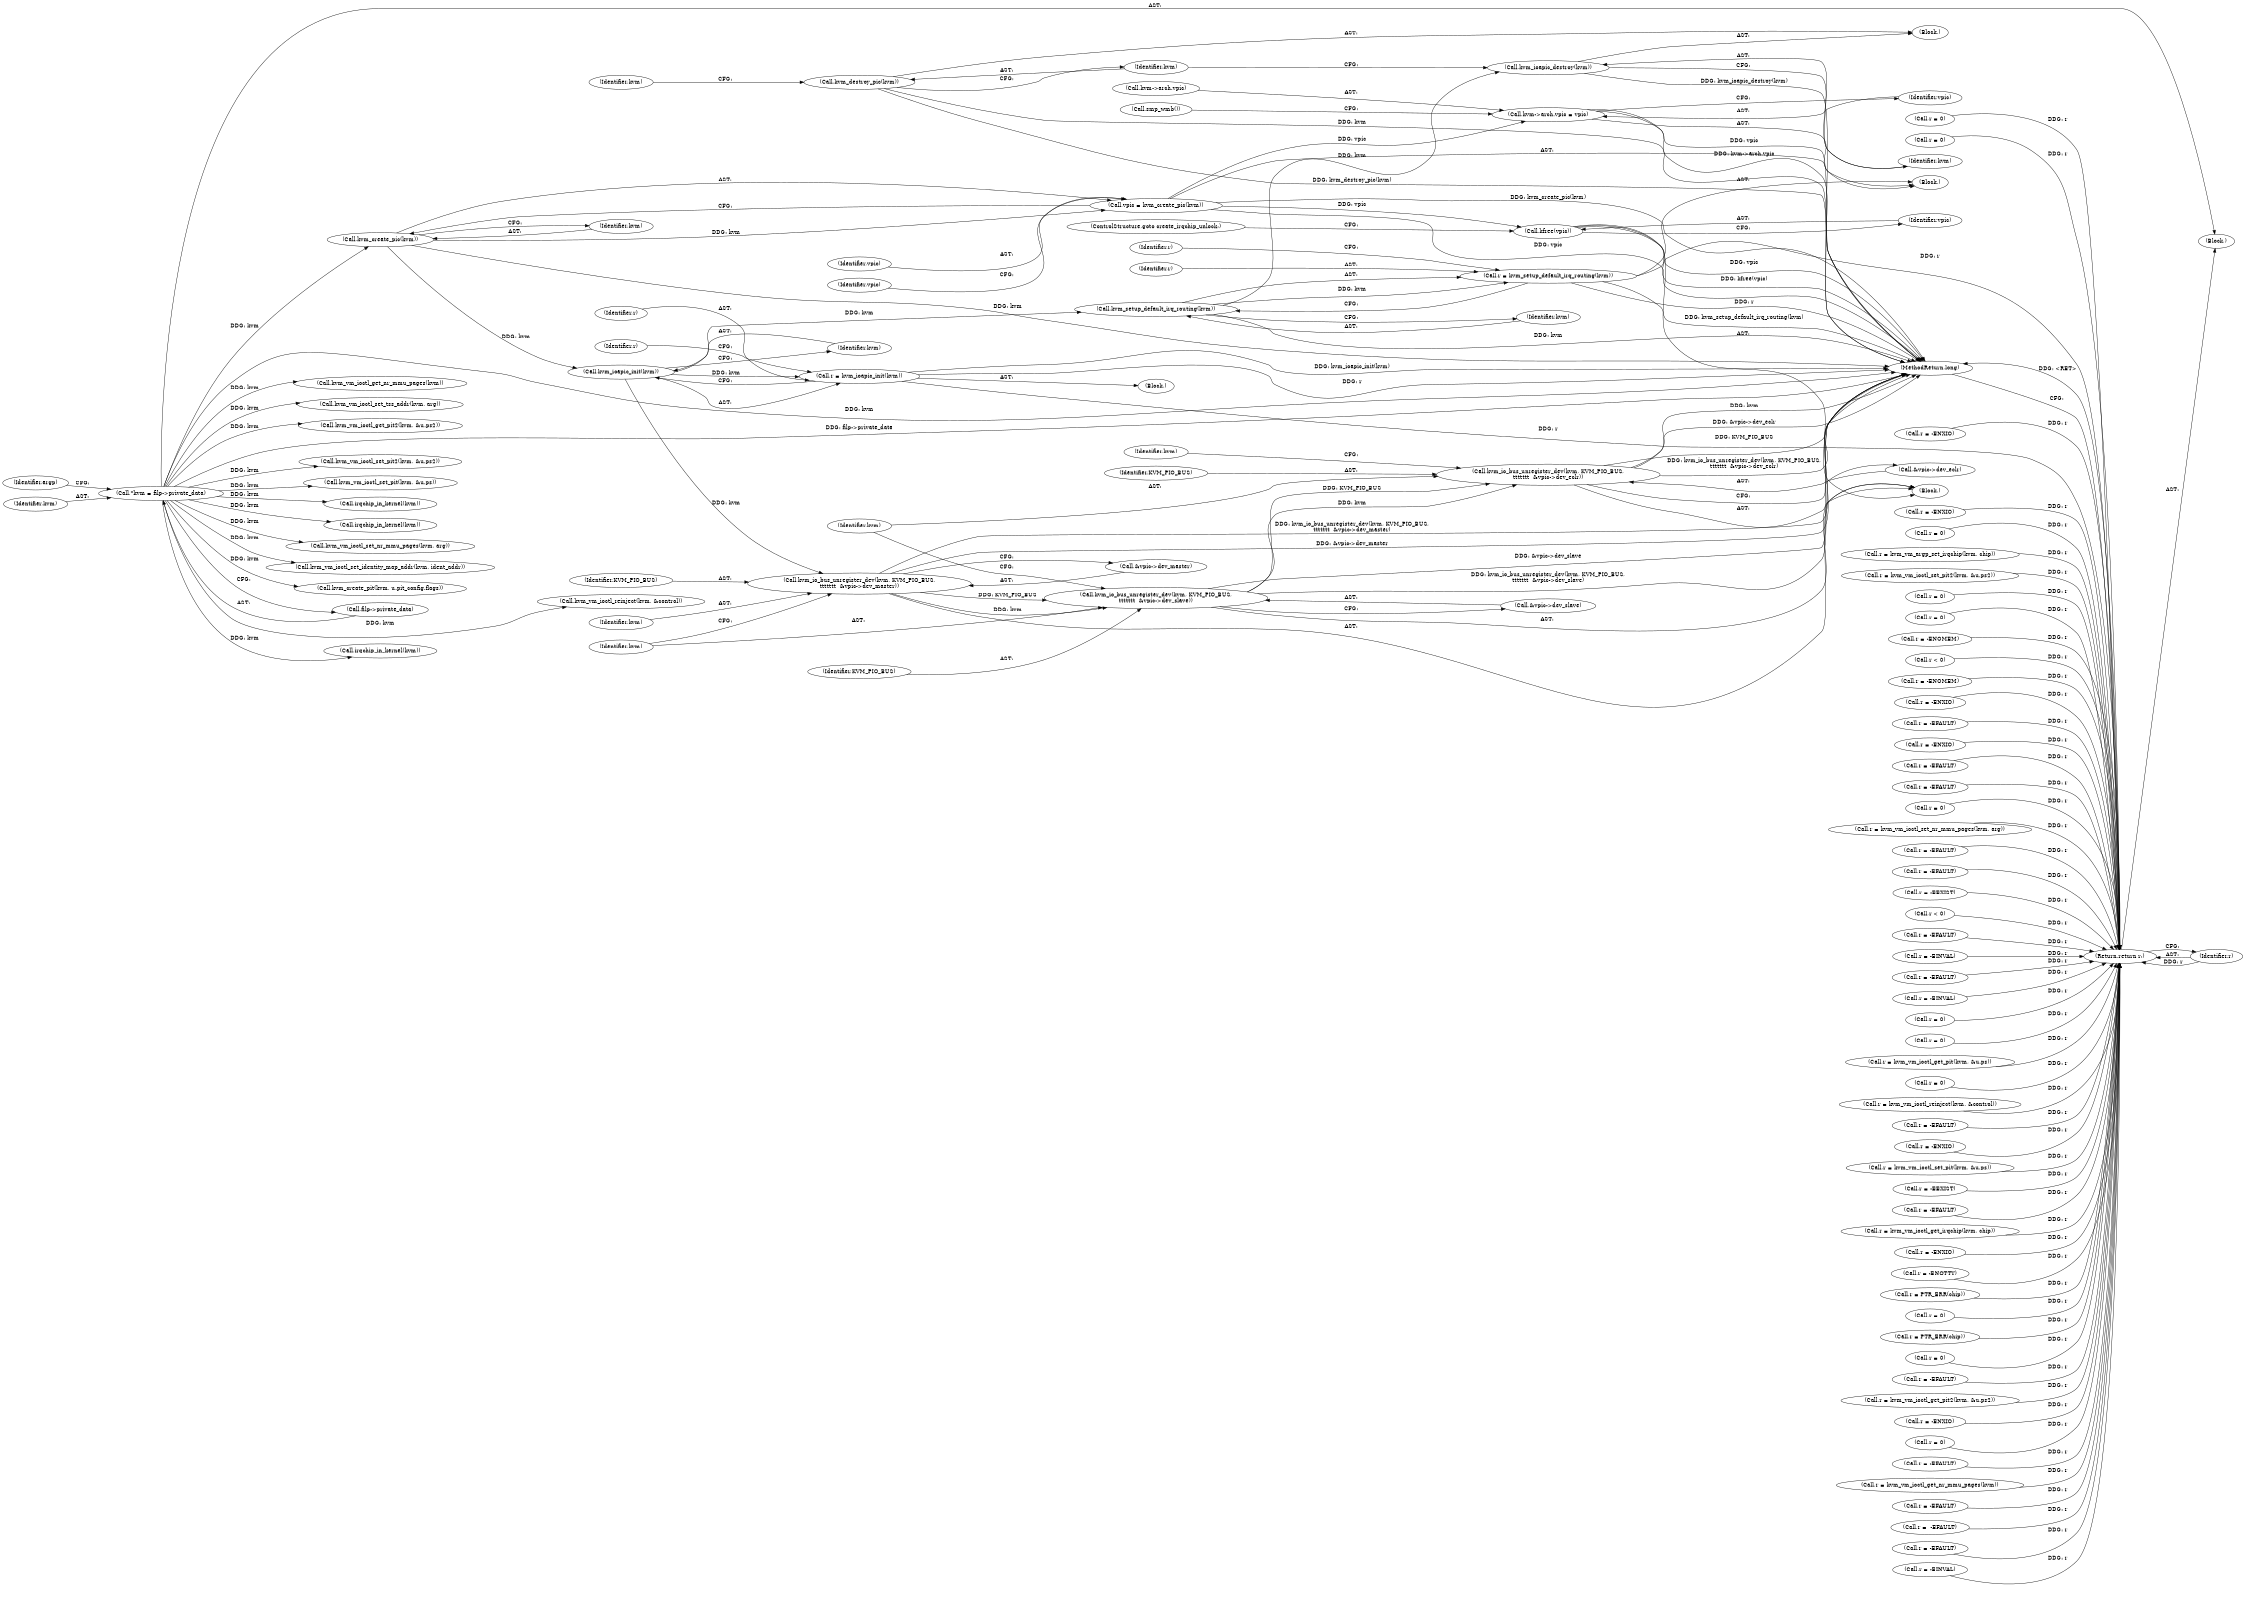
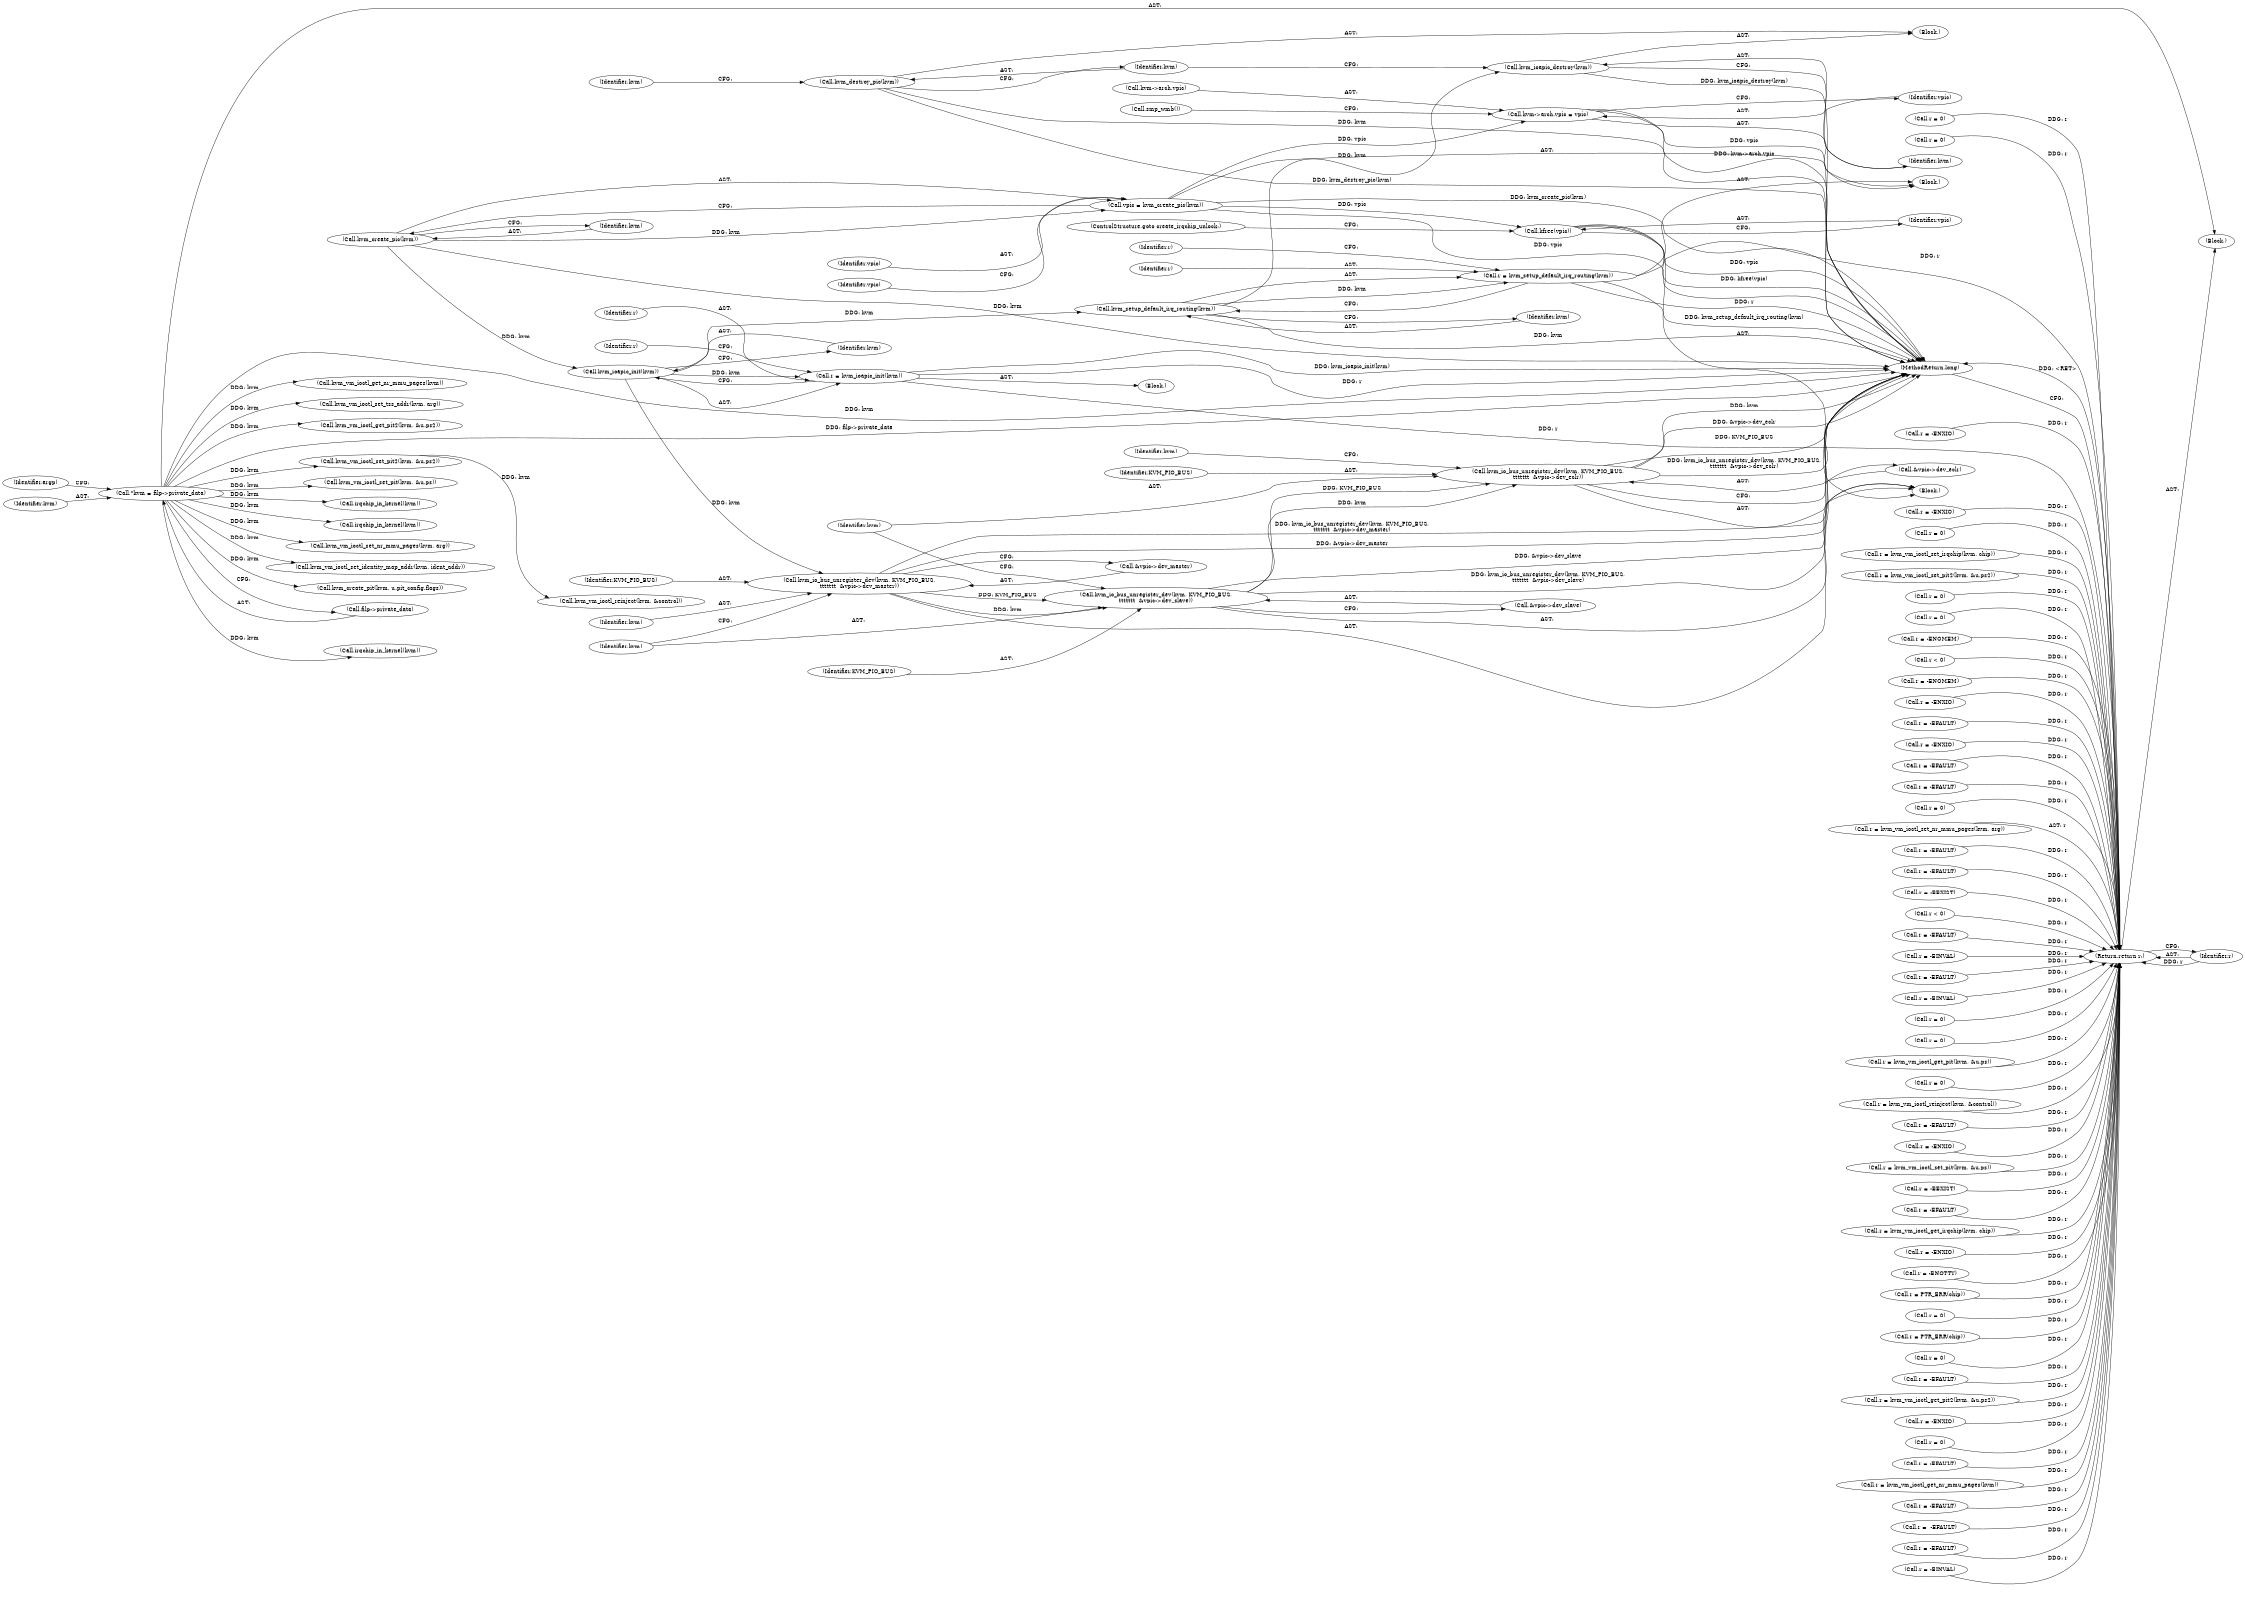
(241, 348) -> none
(1930, 555) -> (1930, 555)
(328, 637) -> (513, 497)
(2058, 826) -> (2058, 826)
